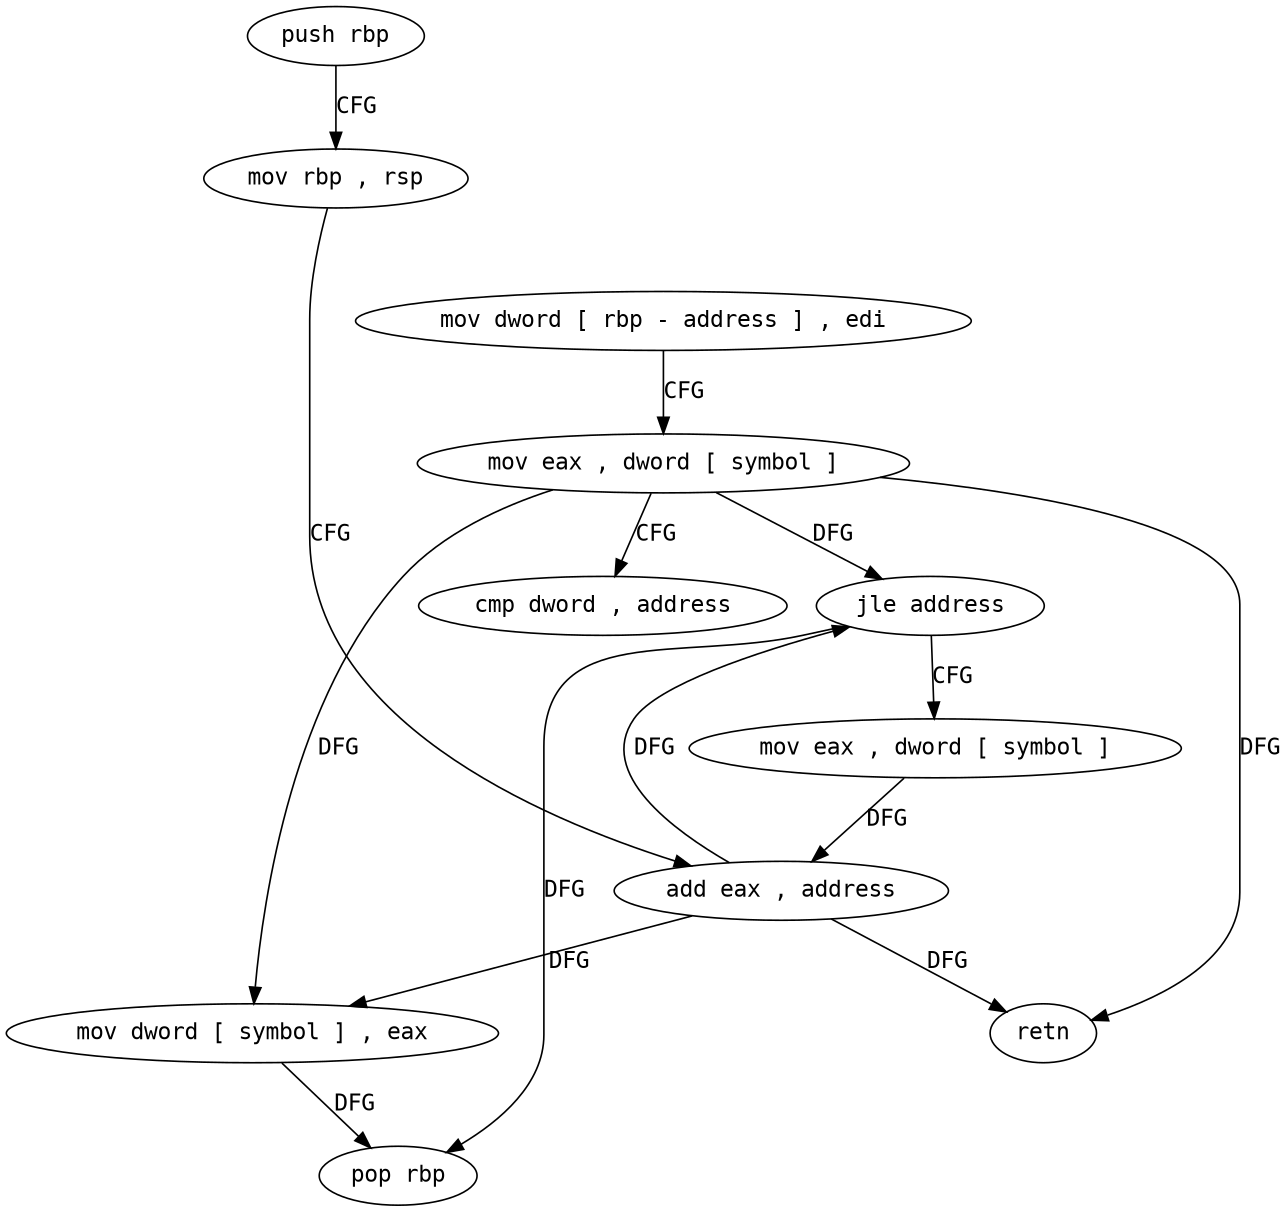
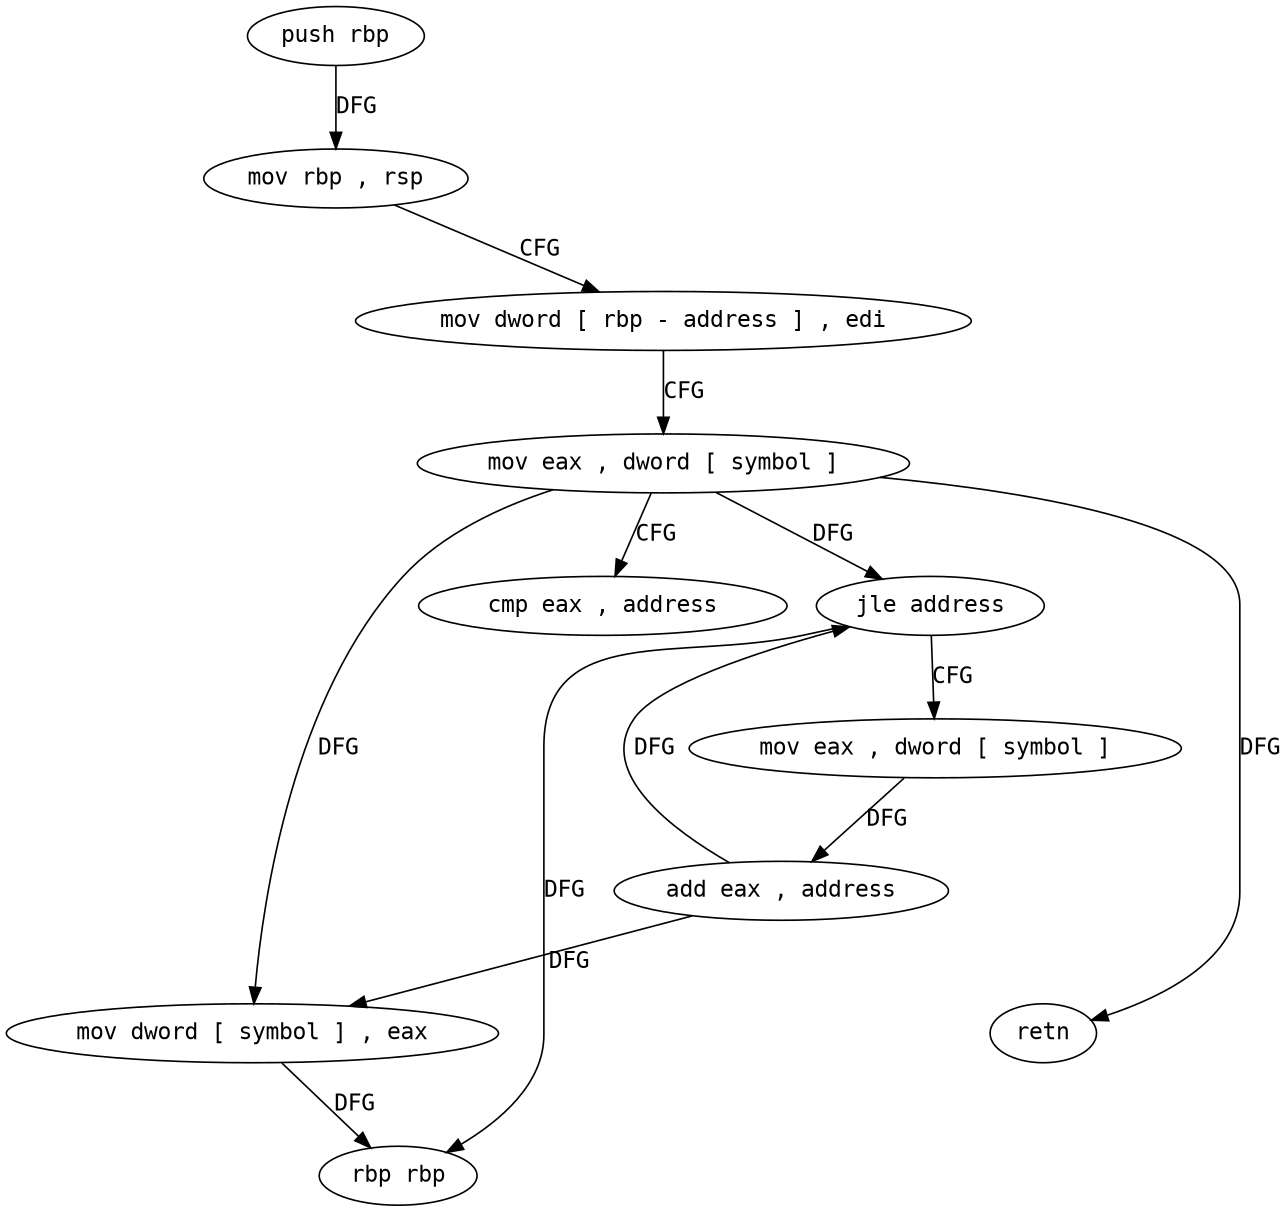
(356, 107) -> (356, 107)
(603, 606) -> (603, 606)
(333, 628) -> (489, 245)
(911, 961) -> none
(398, 1176) -> (398, 1176)
